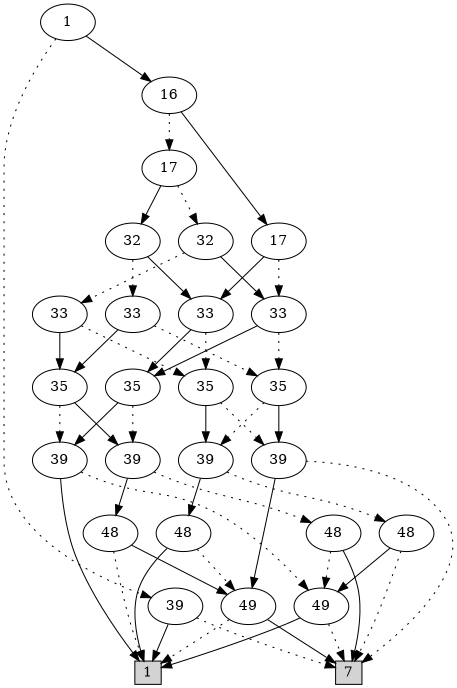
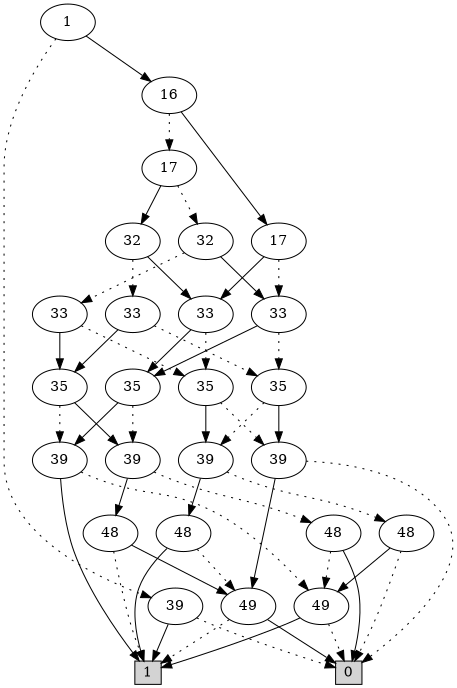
(349, 673) -> (349, 673)
